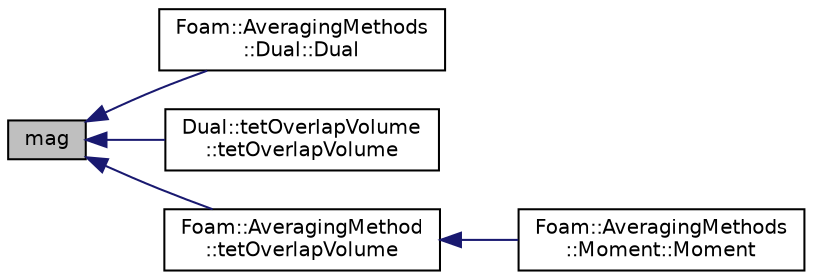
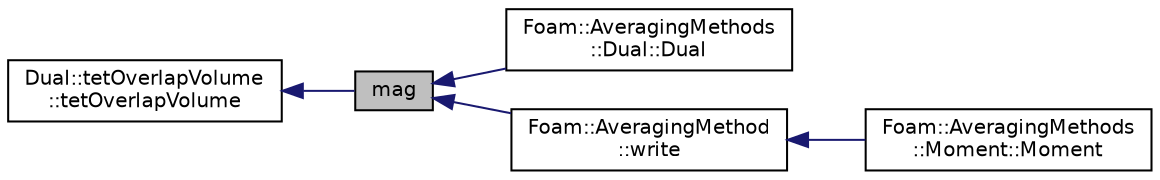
(136, 140) -> (329, 91)
(302, 240) -> (649, 140)
